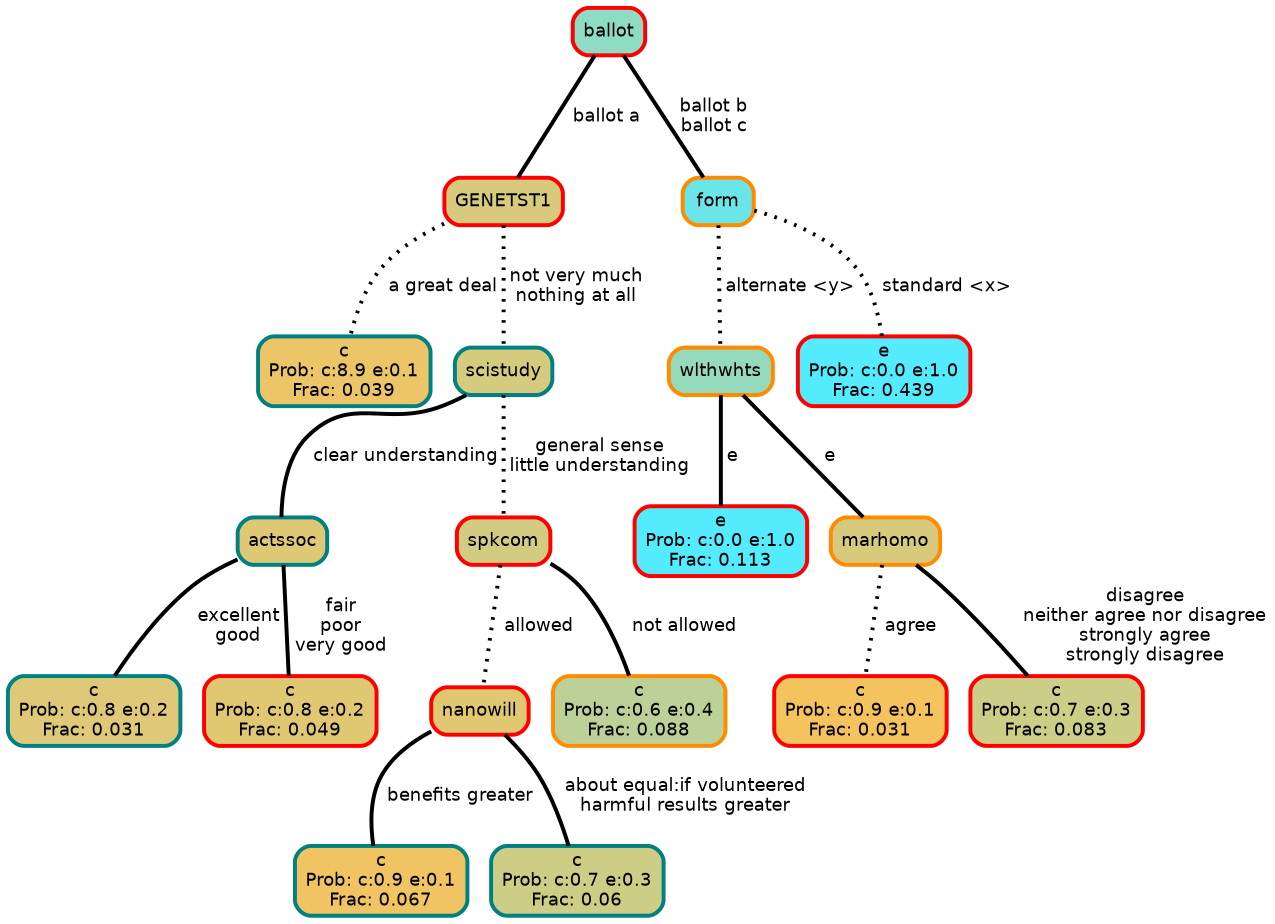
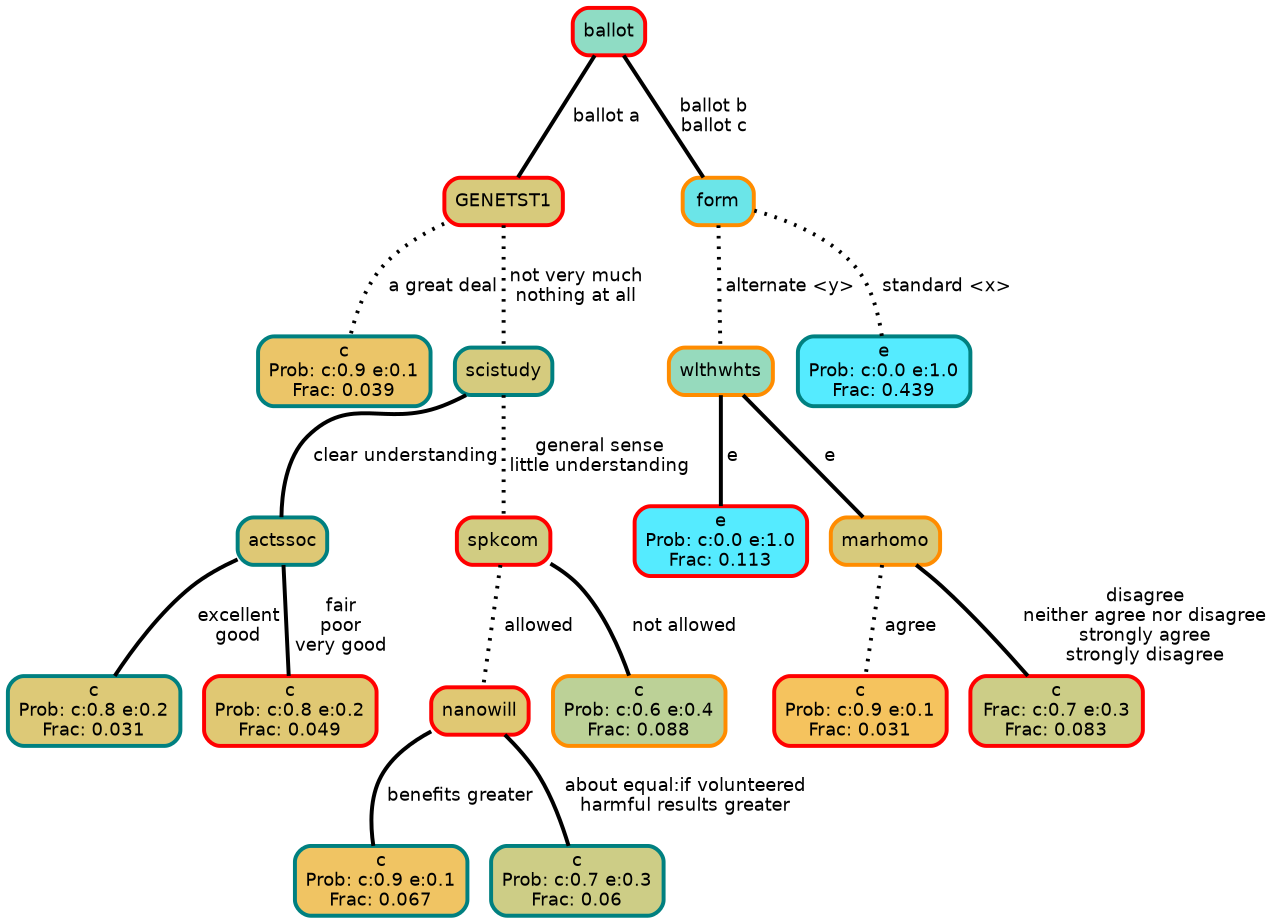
(344, 371) -> (344, 371)
(884, 371) -> (884, 371)
(1057, 711) -> (1057, 711)
